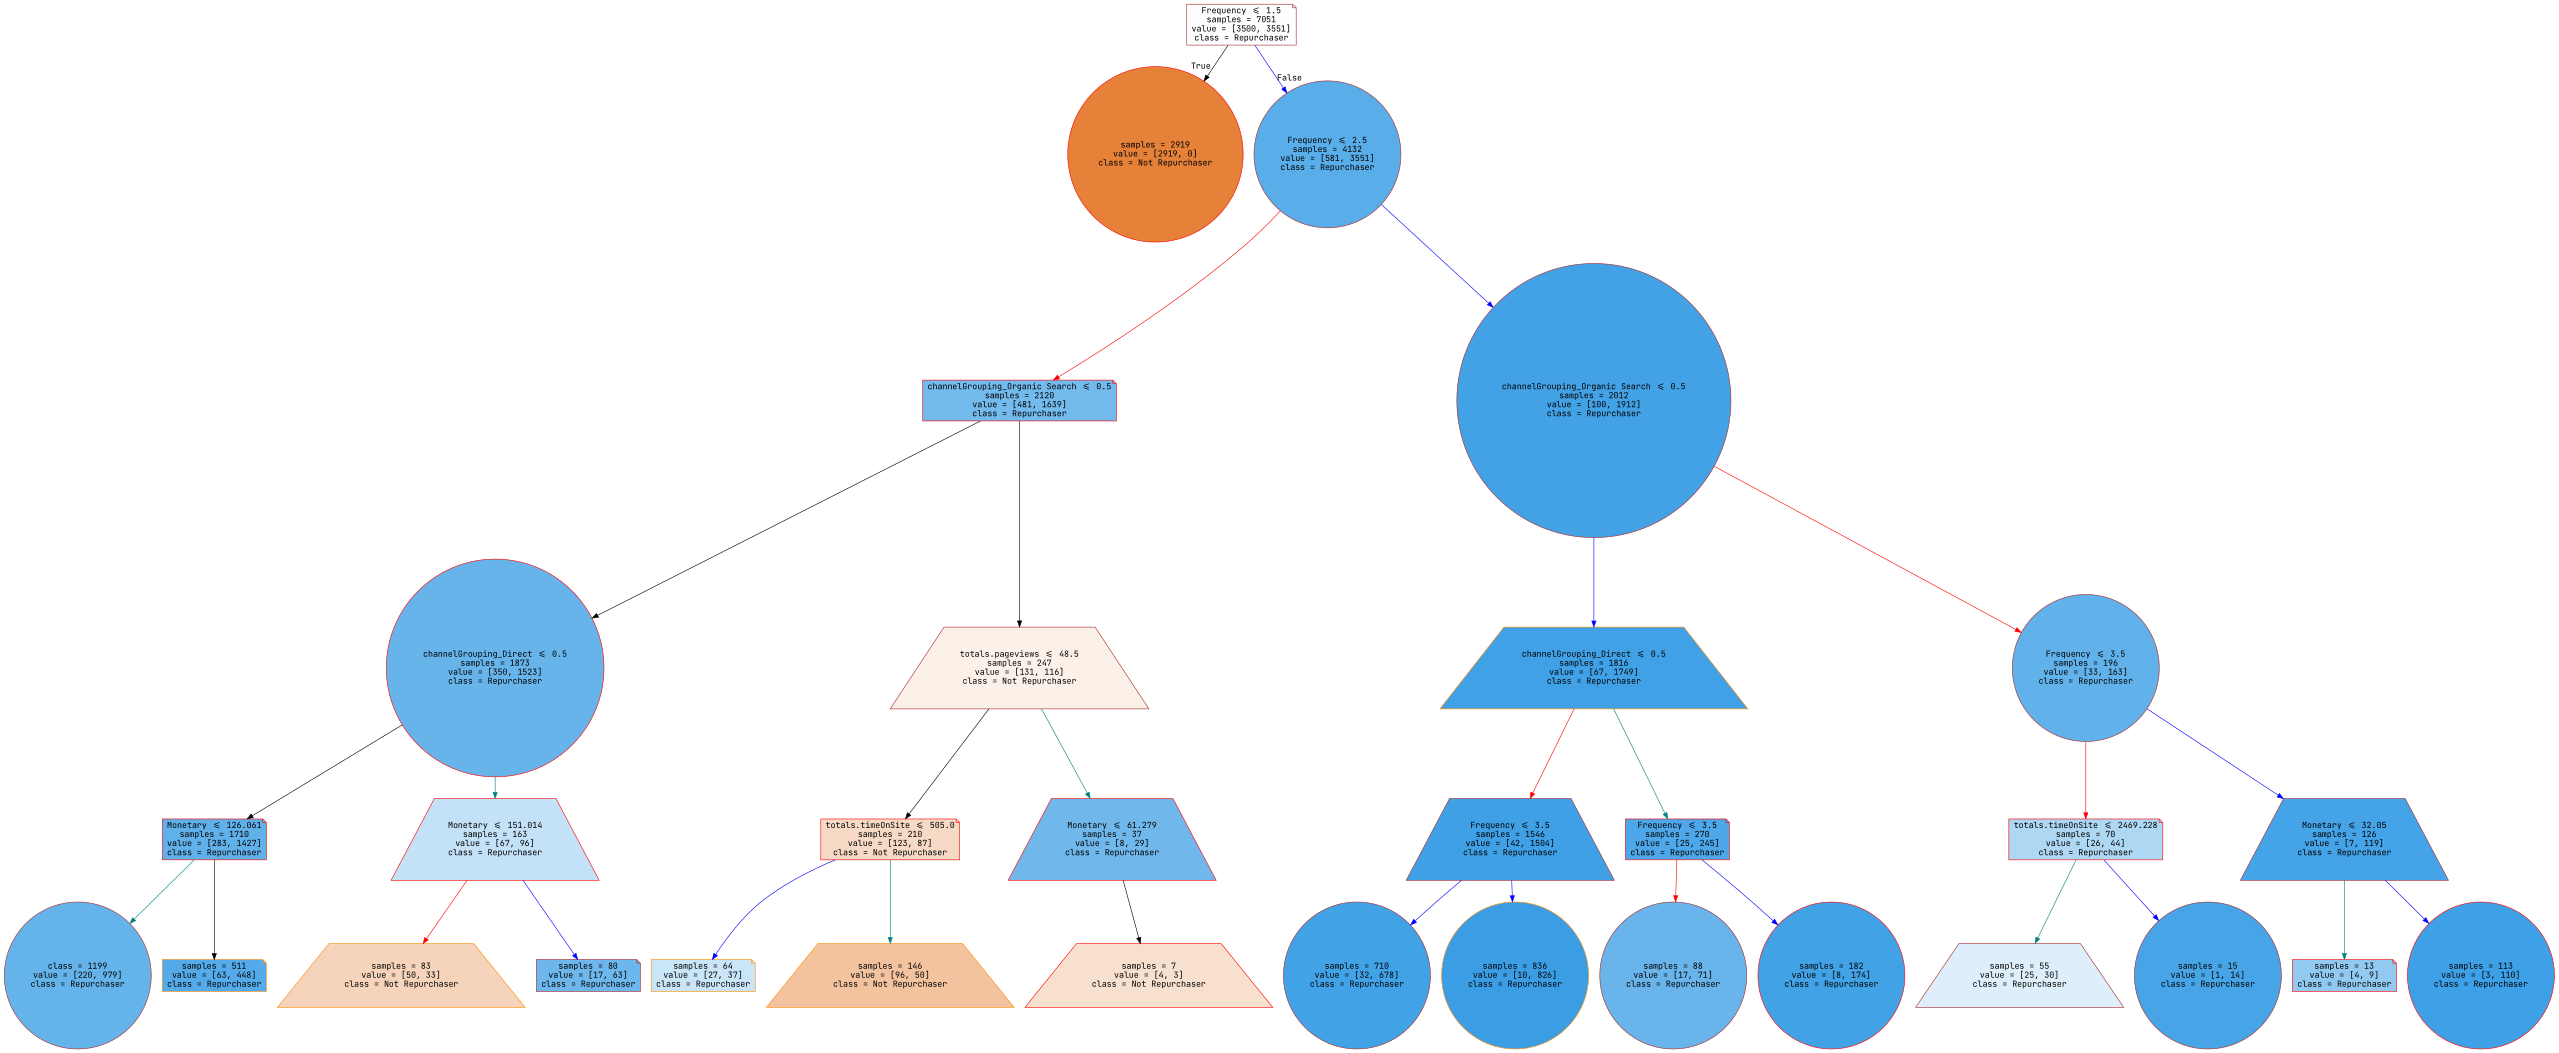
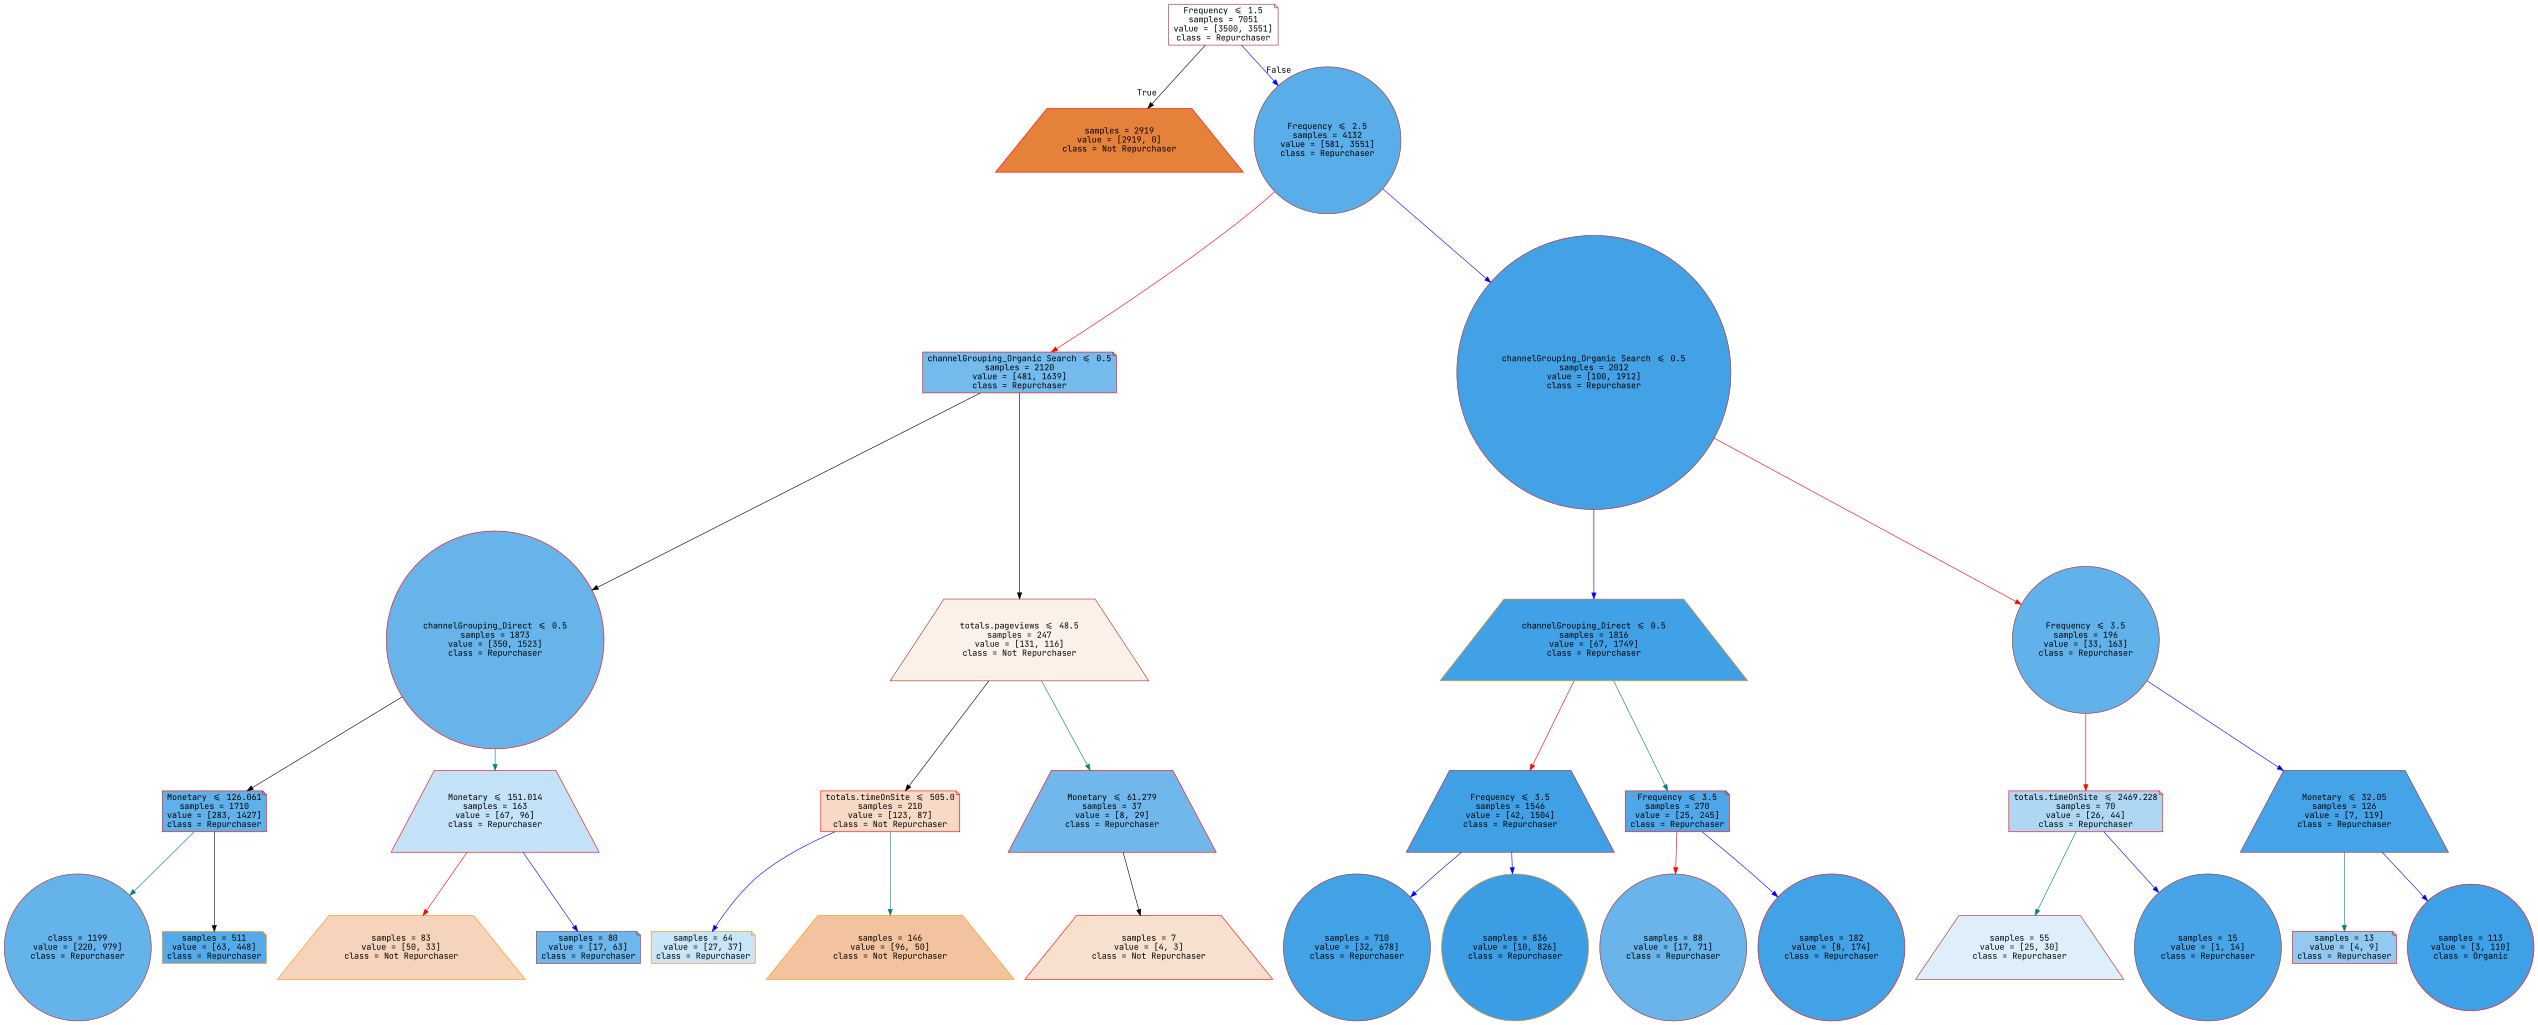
(1155, 154) -> (1119, 140)
(2481, 975) -> (2471, 947)
